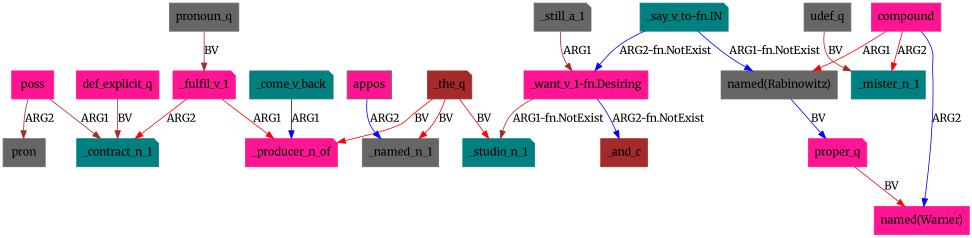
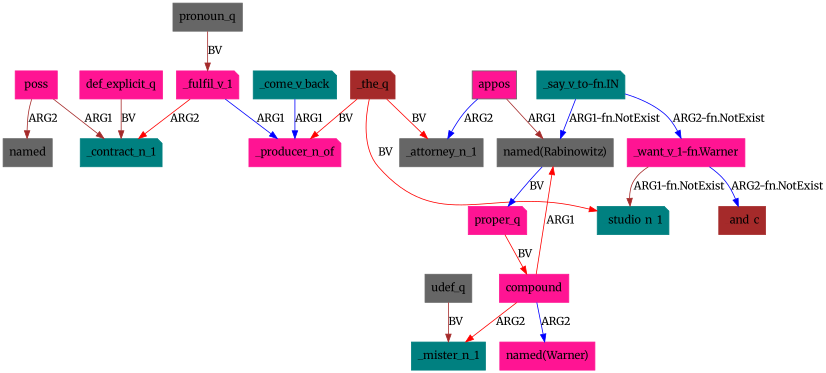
(563, 17) -> none
(586, 85) -> (686, 153)
(245, 116) -> (248, 116)
none -> (522, 116)
(24, 153) -> (28, 153)
(400, 153) -> (441, 153)
(876, 184) -> (514, 251)
